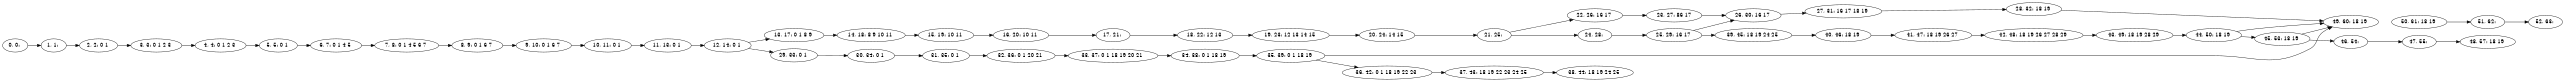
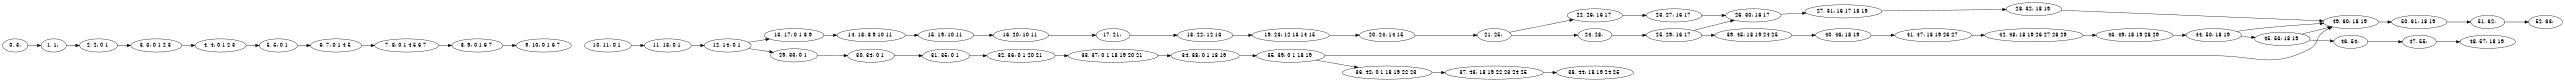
(1674, 15) -> (1674, 15)
none -> (2383, 22)
(15, 45) -> (15, 45)
(576, 45) -> none
